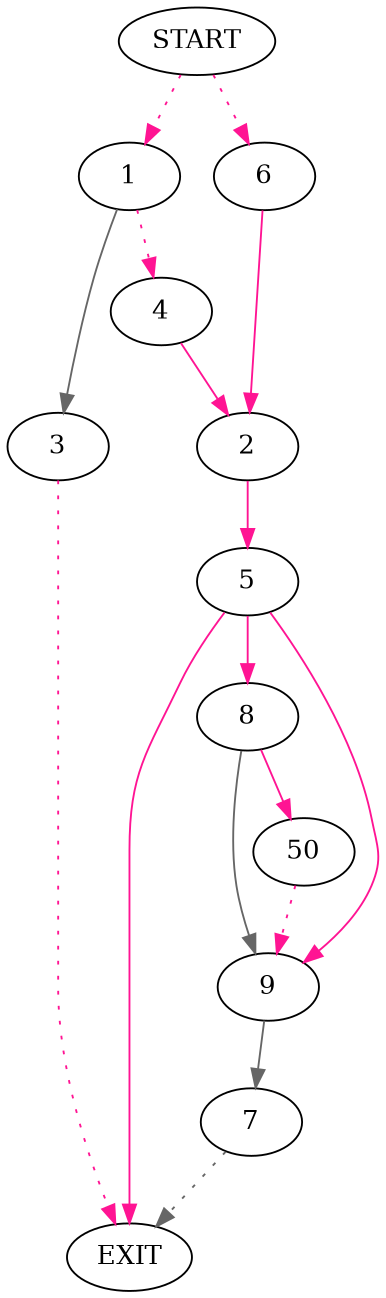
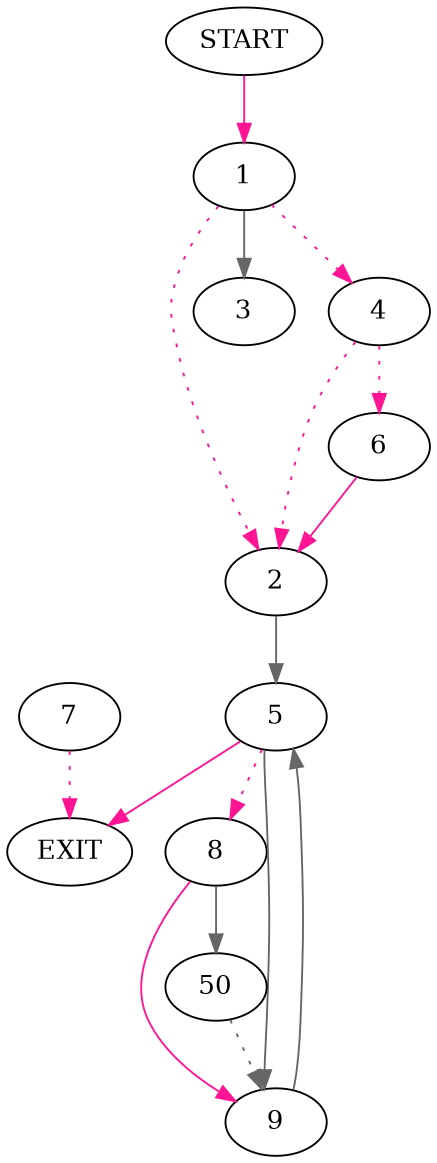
(167, 101) -> (244, 100)
(227, 101) -> (379, 370)
none -> (182, 369)
(199, 371) -> (305, 430)
(248, 505) -> (276, 640)
(248, 640) -> (250, 776)
(272, 776) -> (216, 910)
(361, 781) -> (269, 910)
(233, 844) -> (142, 996)
(58, 847) -> none
(289, 910) -> (242, 1046)
(261, 1045) -> (303, 929)
(197, 1182) -> (70, 775)
